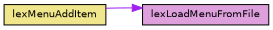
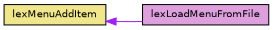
(119, 8) -> (129, 22)
